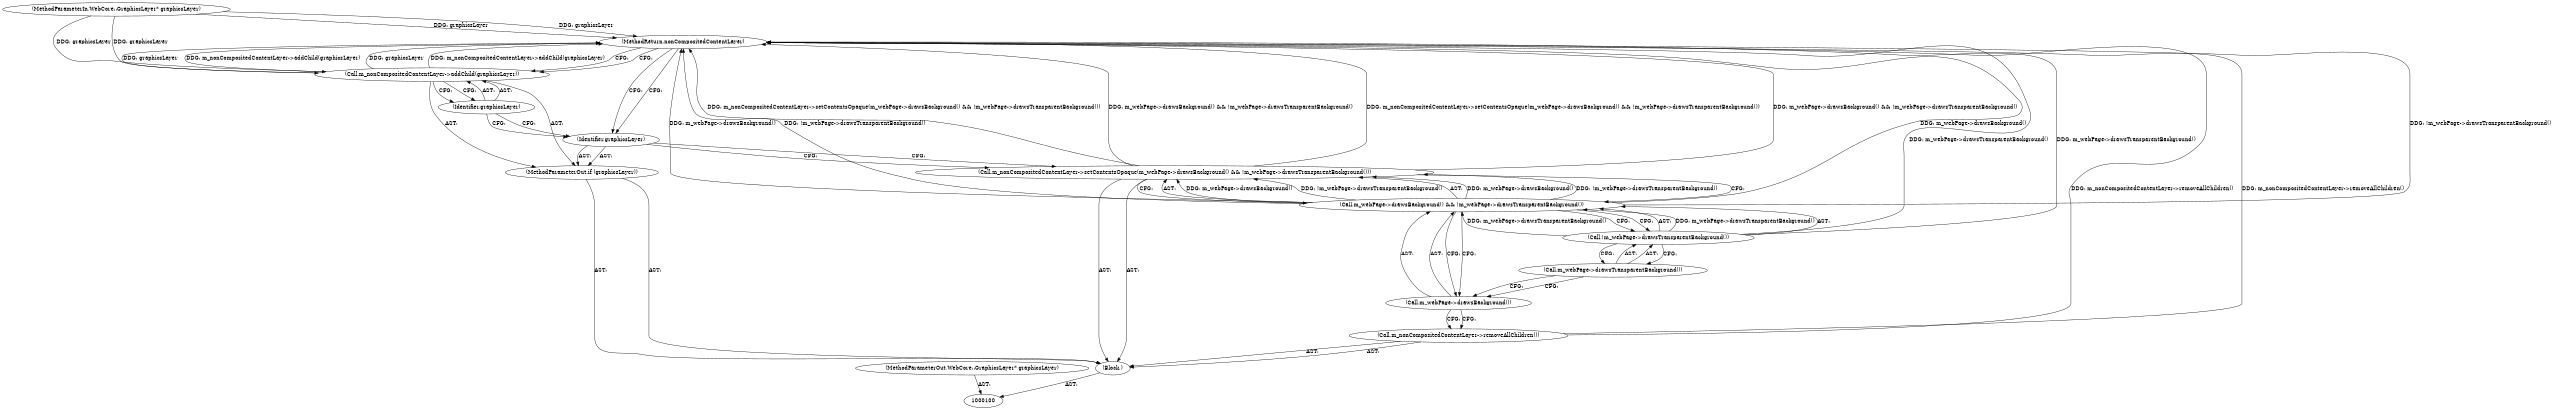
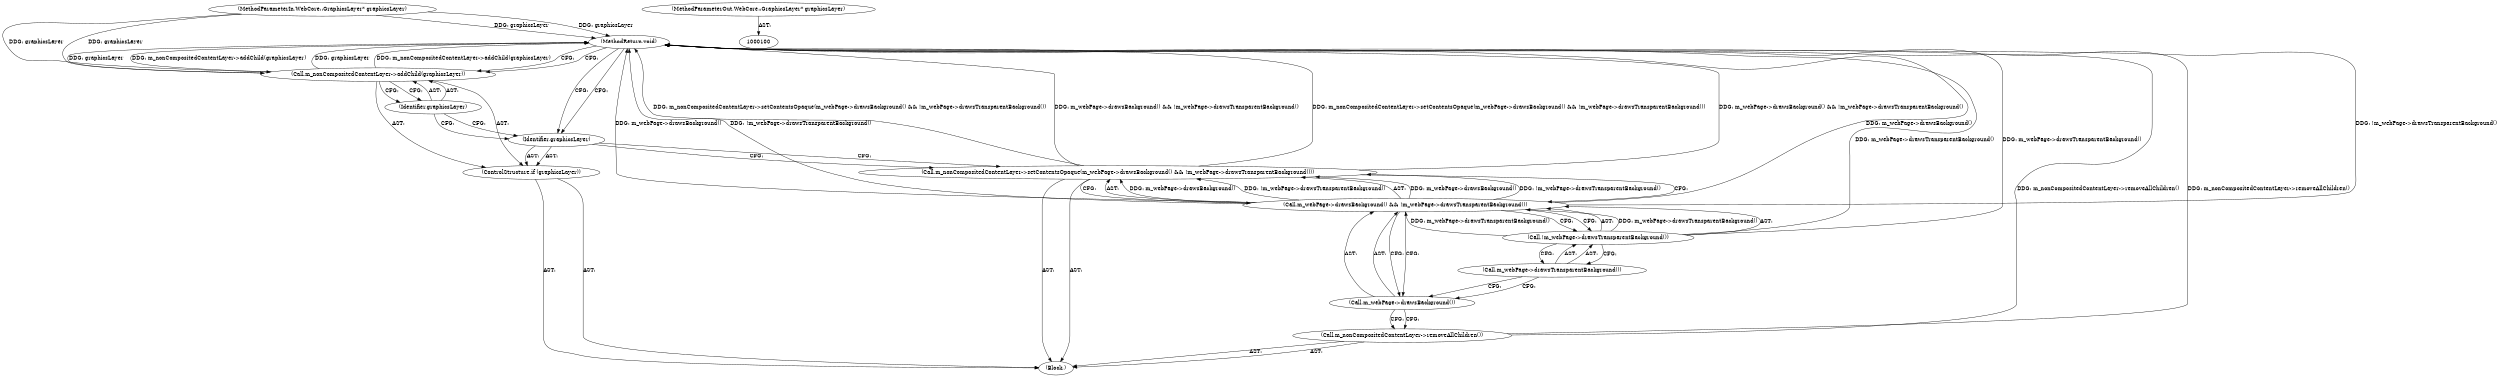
(683, 42) -> (629, 42)
(582, 172) -> (531, 172)
(1052, 385) -> none
